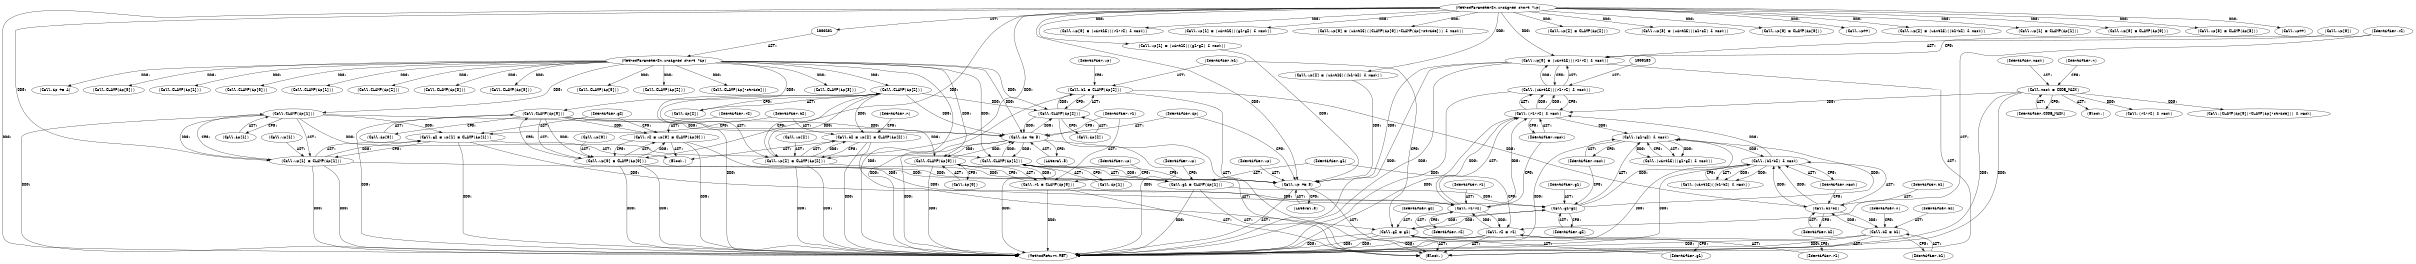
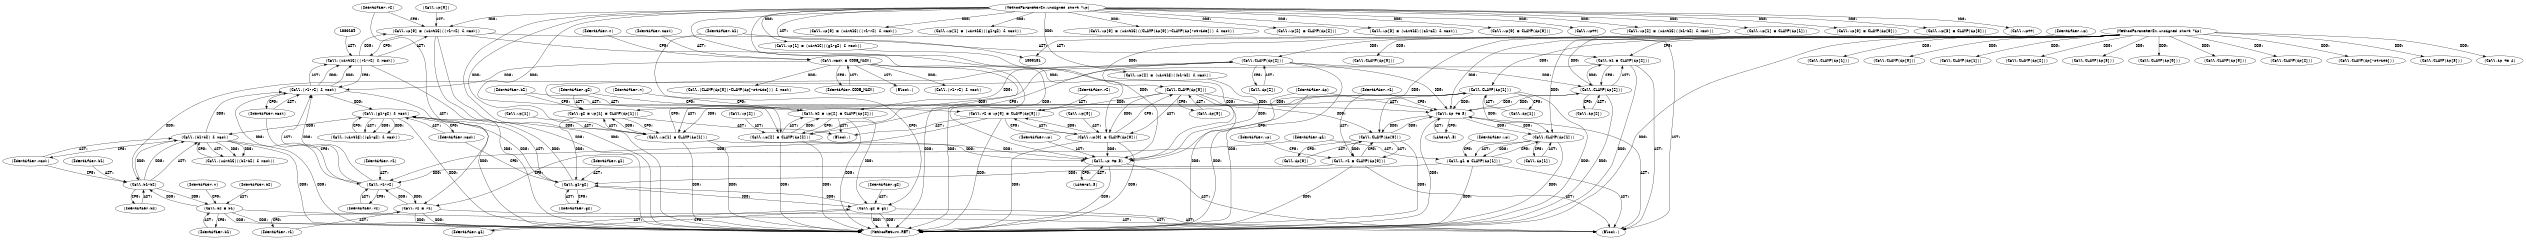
(751, 45) -> (1577, 37)
(1267, 220) -> (1107, 197)
(645, 247) -> (1202, 216)
